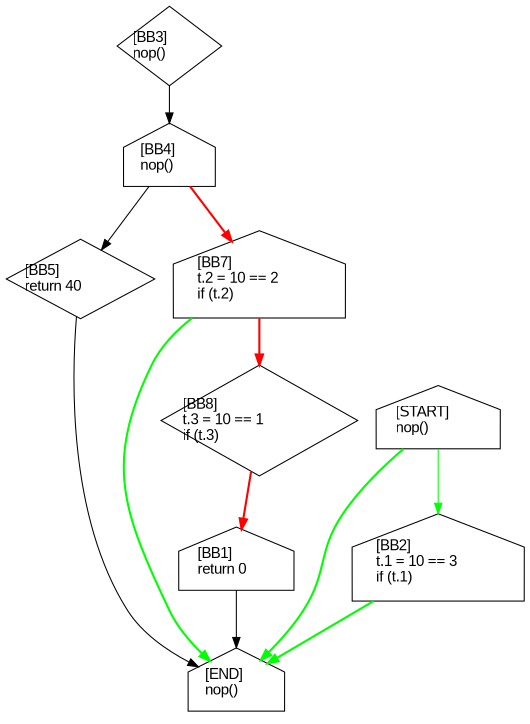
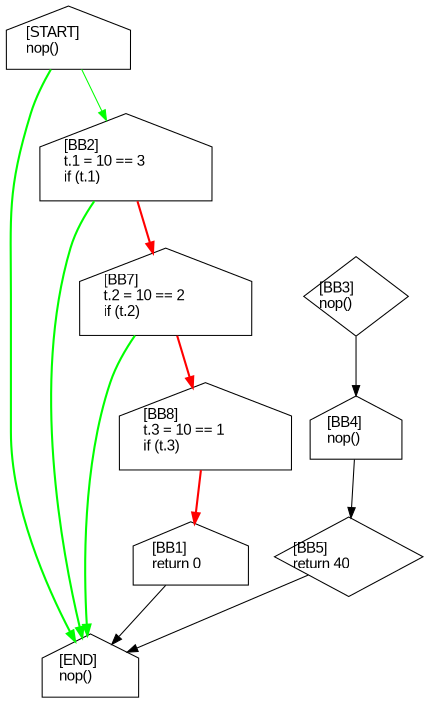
(208, 210) -> (144, 222)
(259, 421) -> (205, 431)
